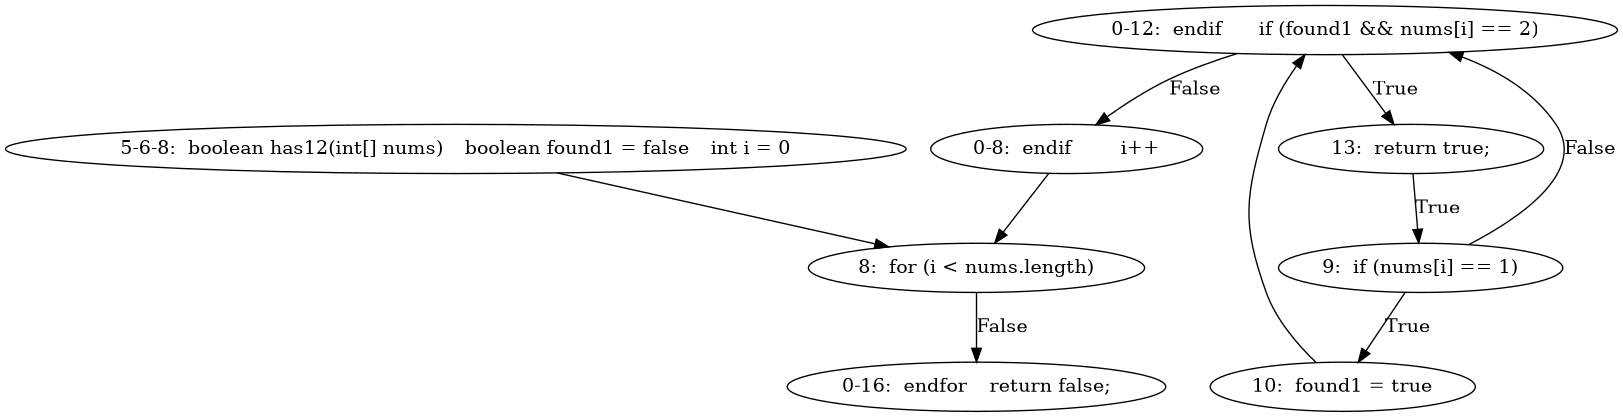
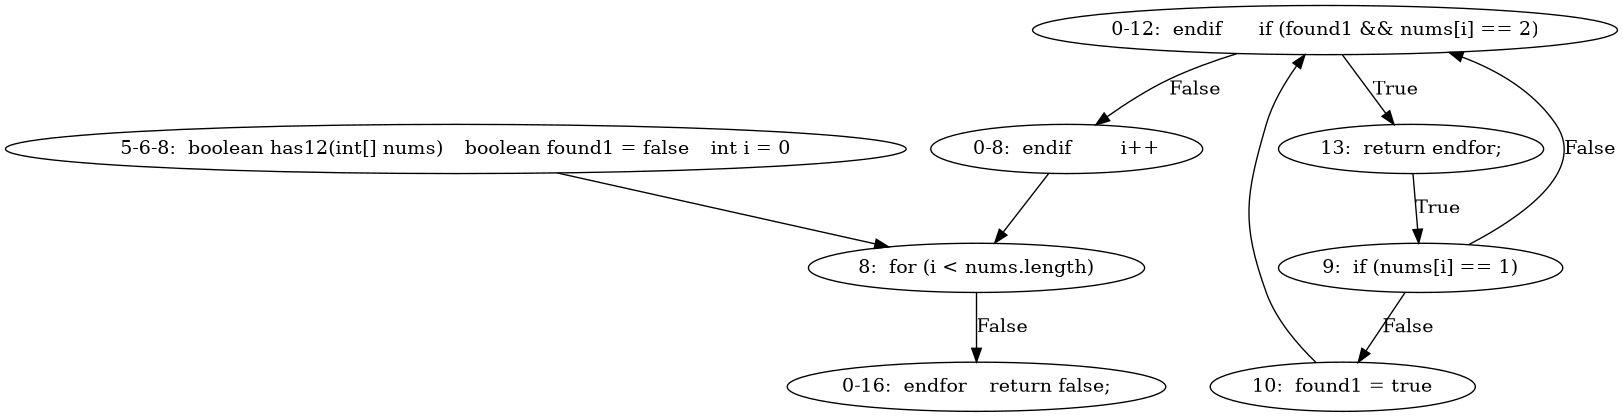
(1411, 149) -> (1411, 149)
(1408, 327) -> (1408, 327)
